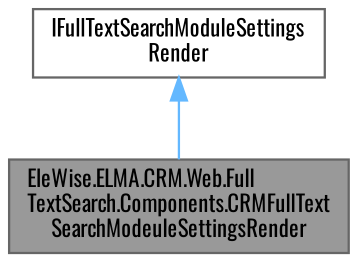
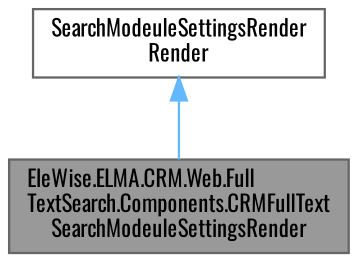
(179, 43) -> (179, 43)
